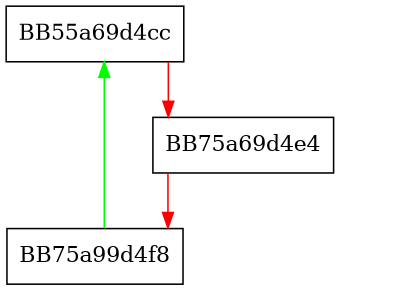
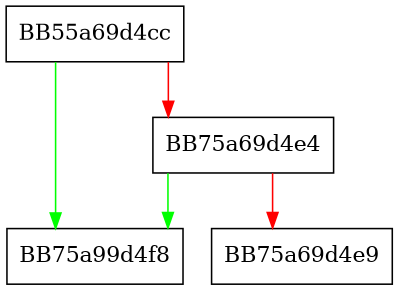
(104, 153) -> (56, 138)
(168, 193) -> (168, 193)
none -> (302, 256)
